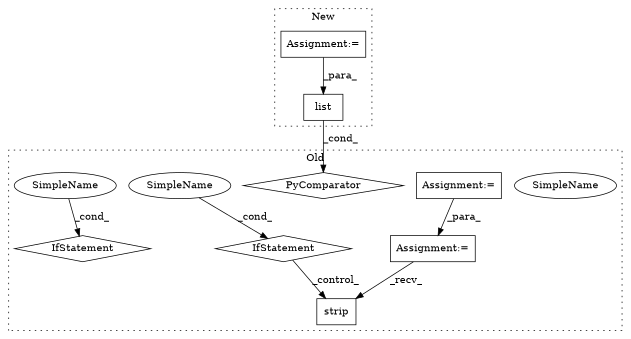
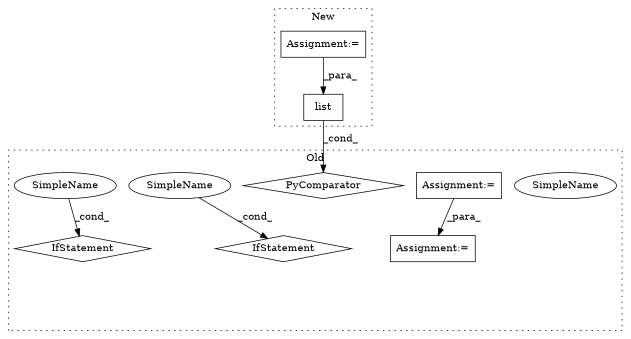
(336, 312) -> none
